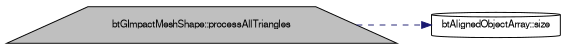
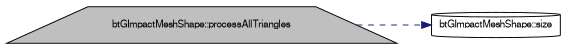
(496, 25) -> (496, 25)
